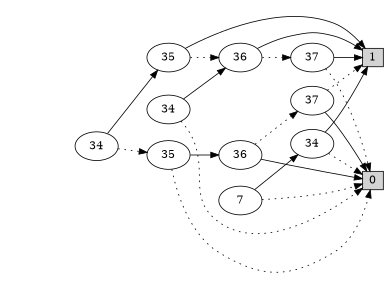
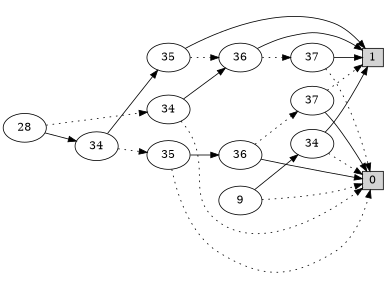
none -> (25, 128)
(240, 200) -> (240, 200)
